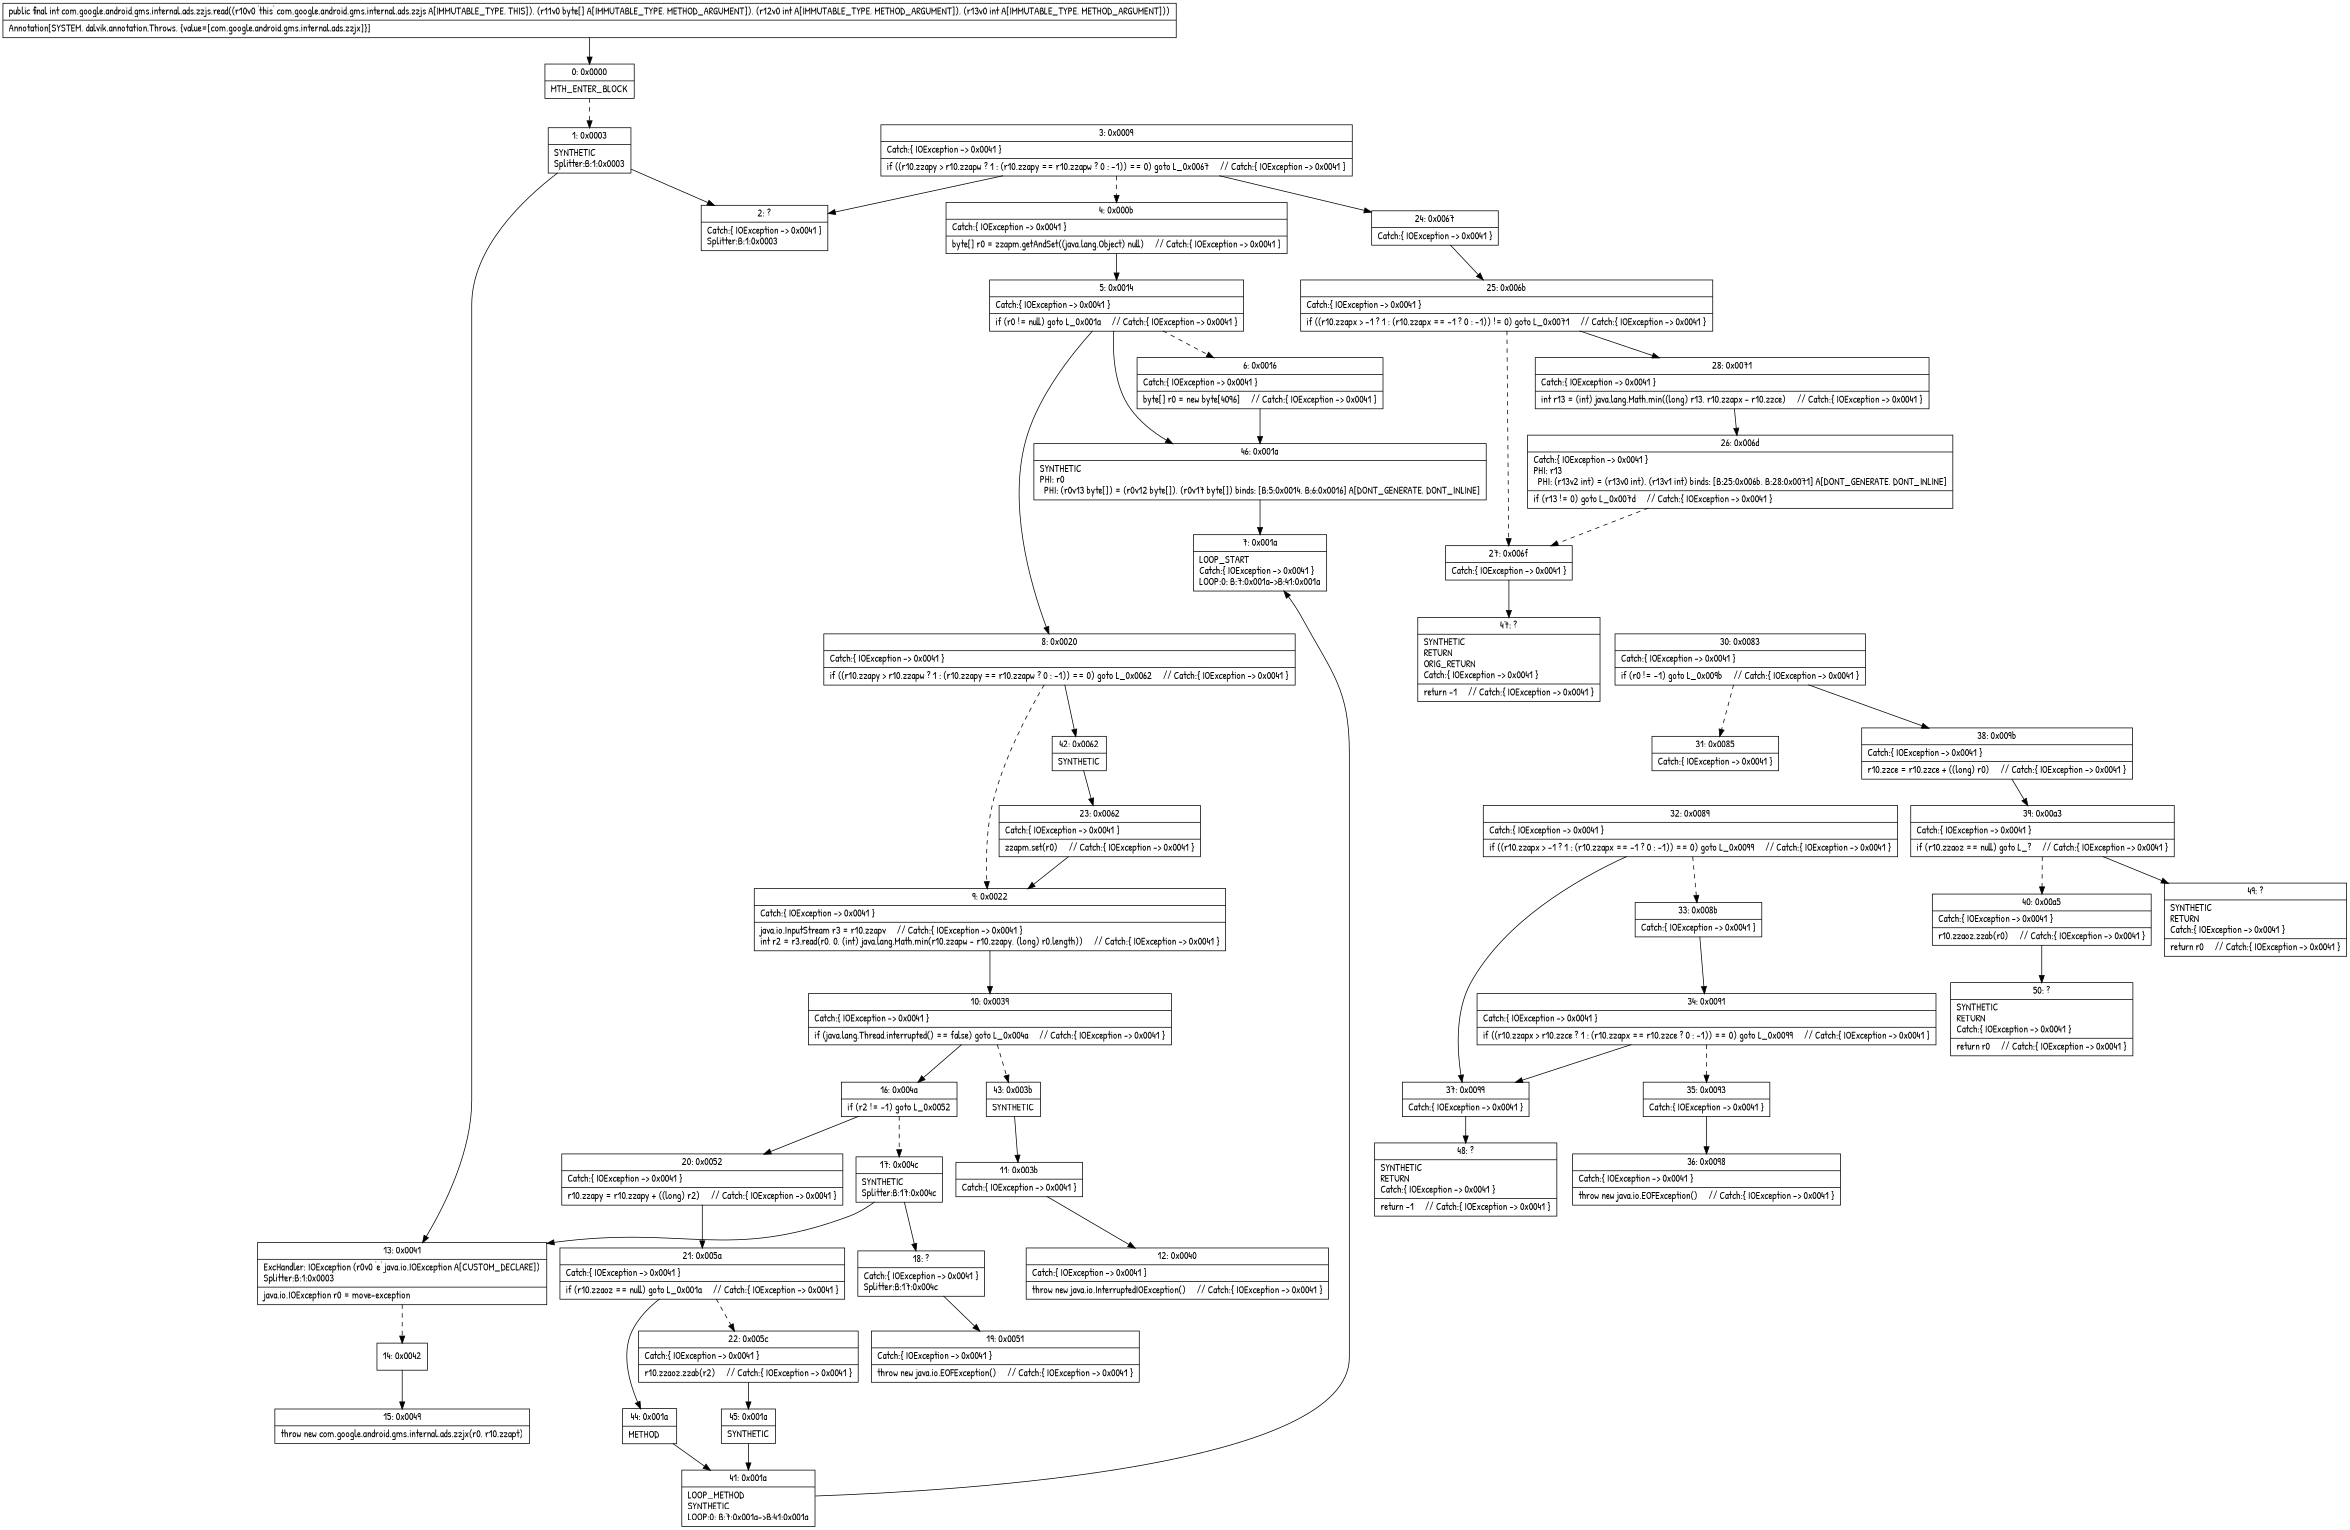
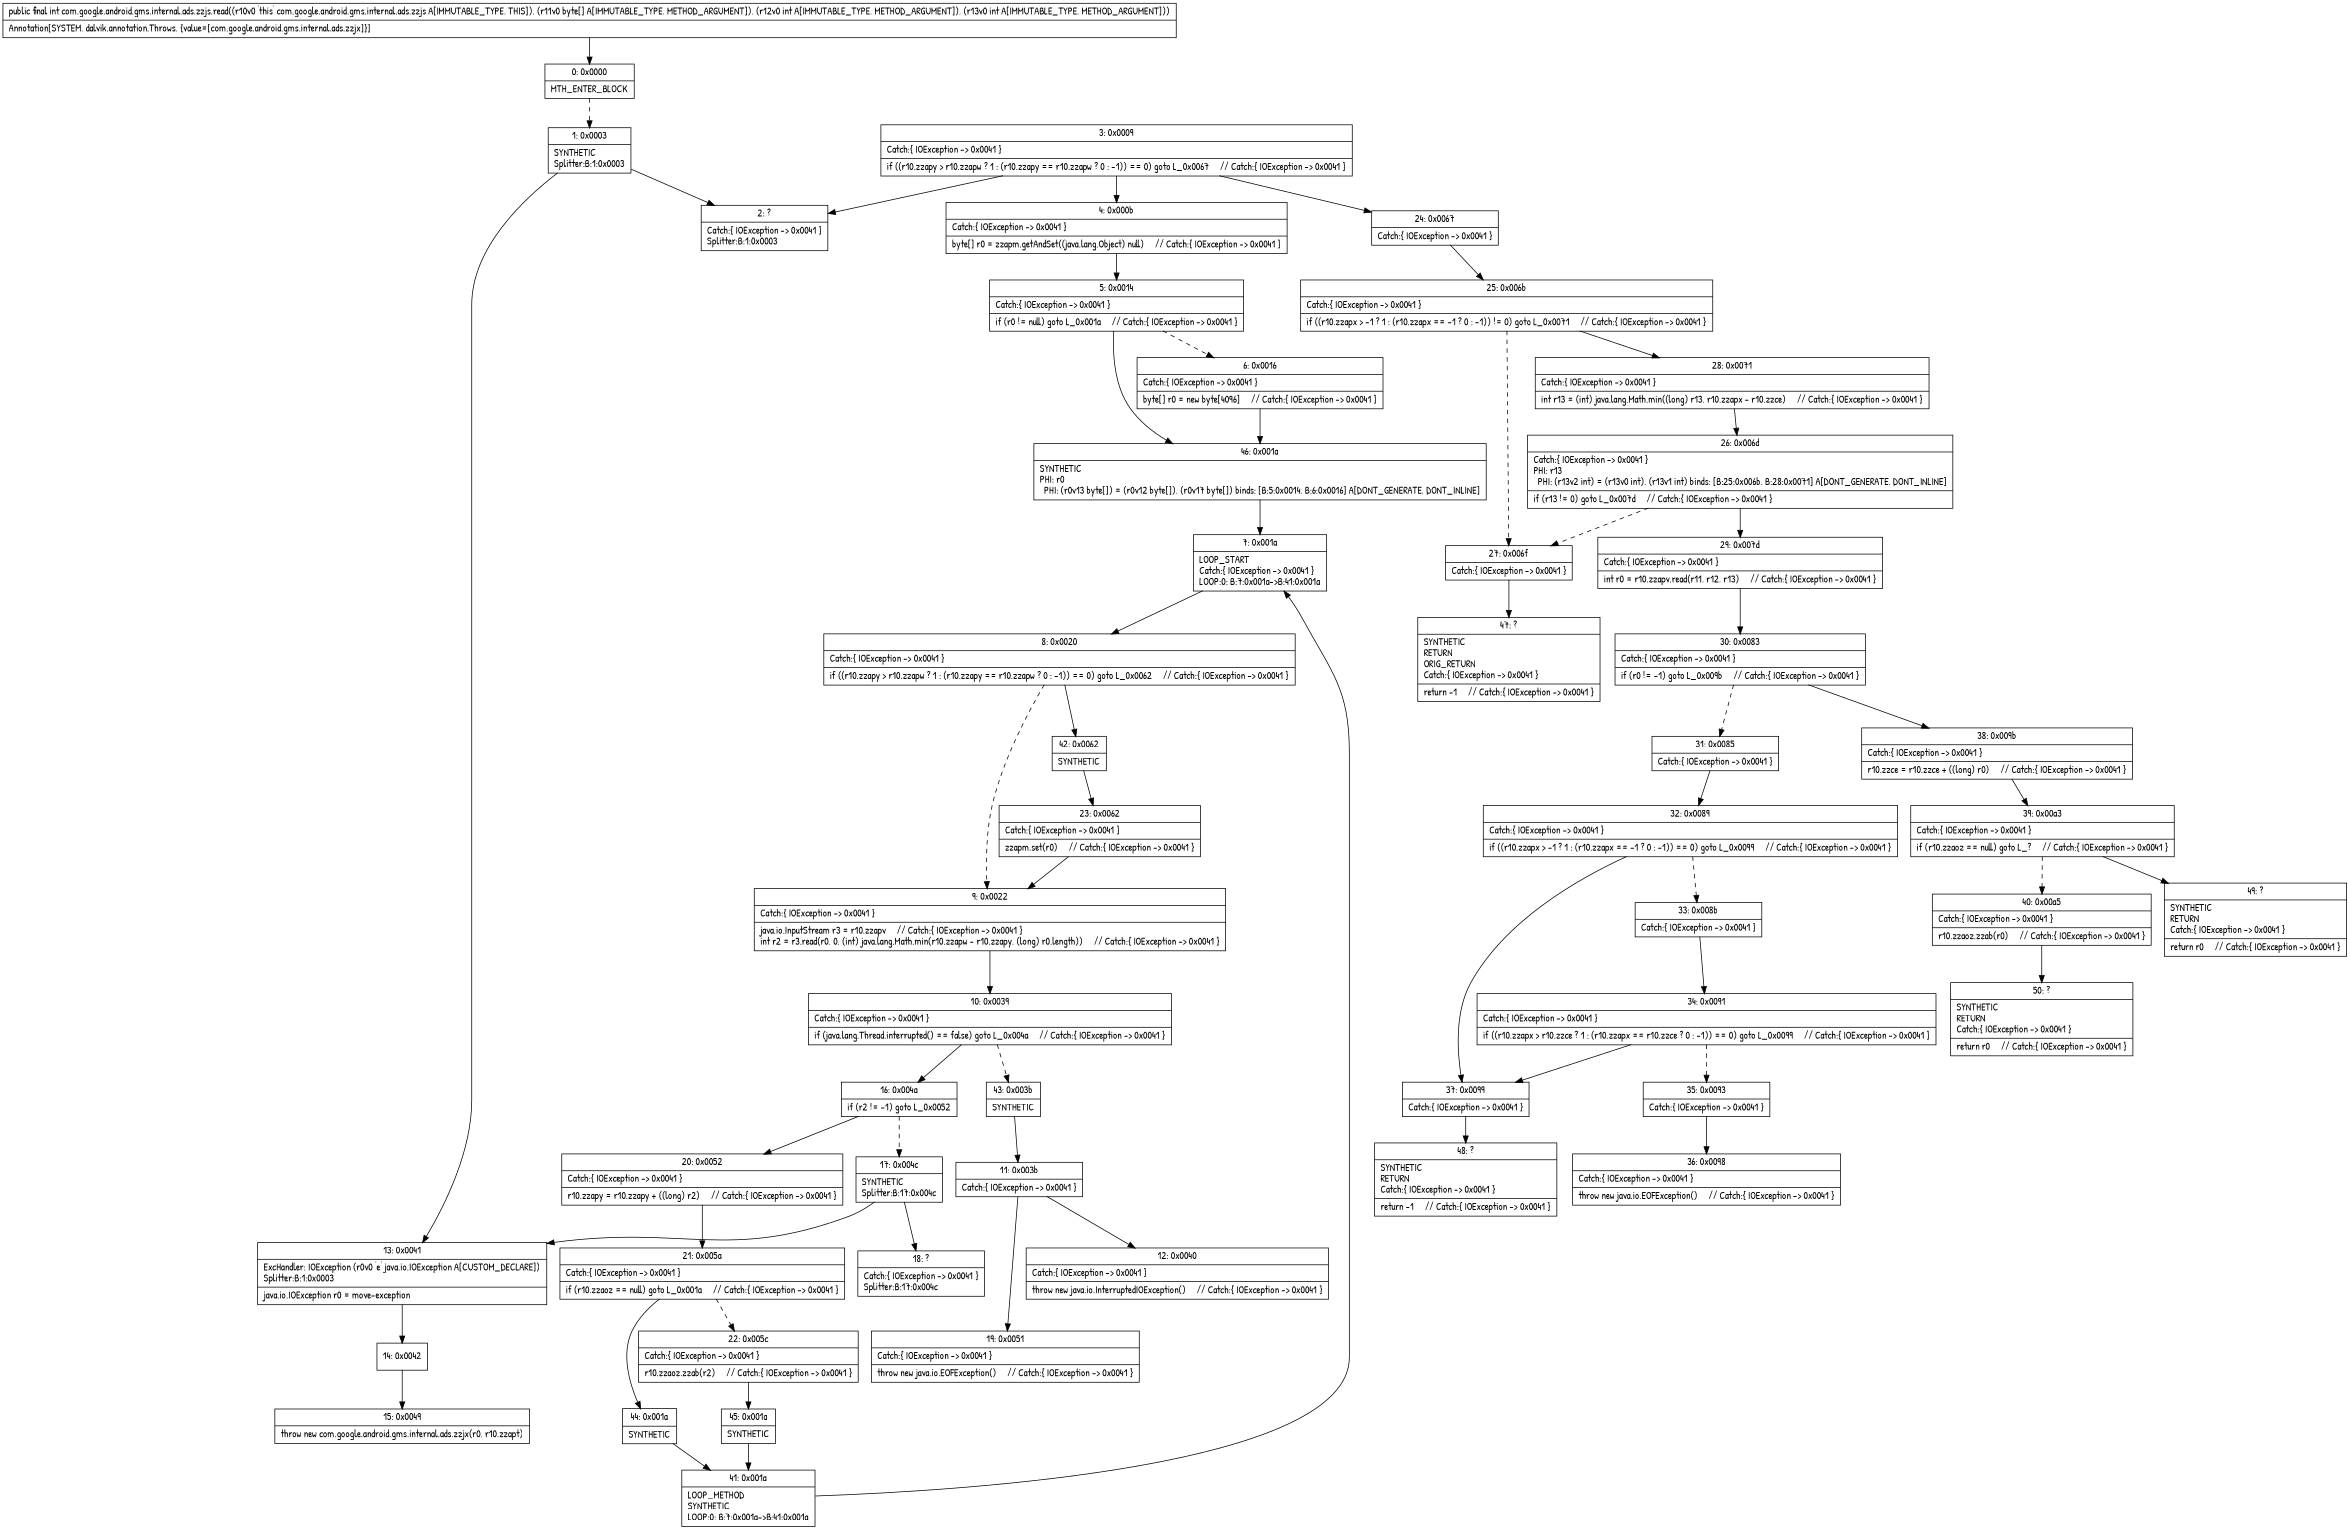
(1117, 186) -> (1117, 186)
(1021, 471) -> (1160, 611)
none -> (1740, 563)
none -> (1705, 784)
(959, 1311) -> (1013, 1260)
(402, 1320) -> (402, 1320)
(644, 1435) -> (650, 1435)
